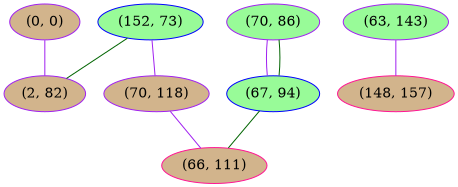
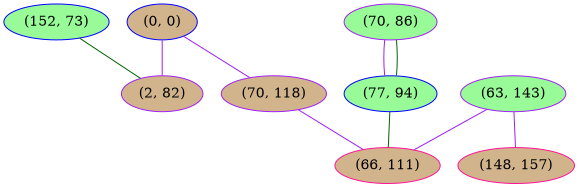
(45, 22) -> (162, 22)
(154, 58) -> (217, 57)
(273, 94) -> (391, 94)
none -> (450, 130)
